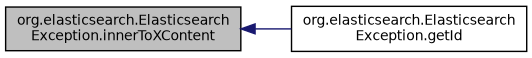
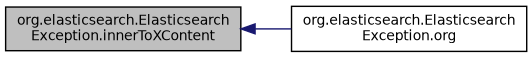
(409, 29) -> (409, 29)
